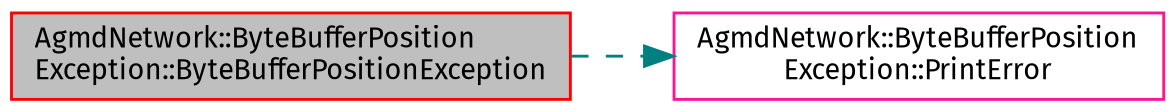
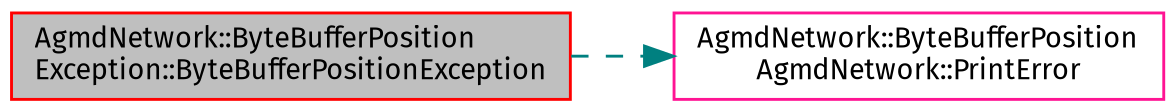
(919, 56) -> (919, 56)
